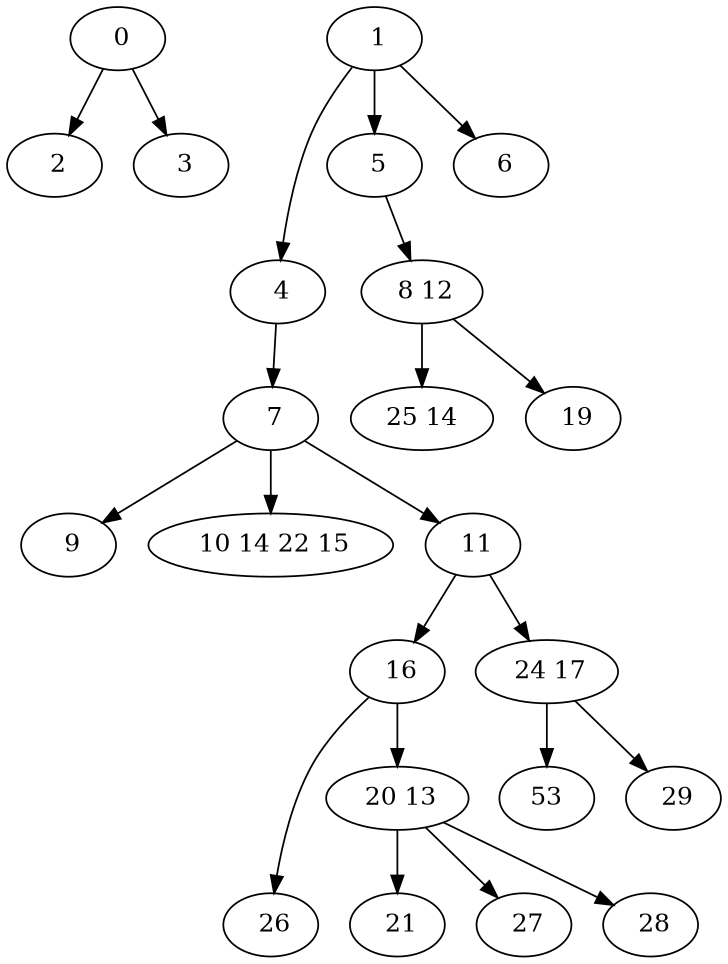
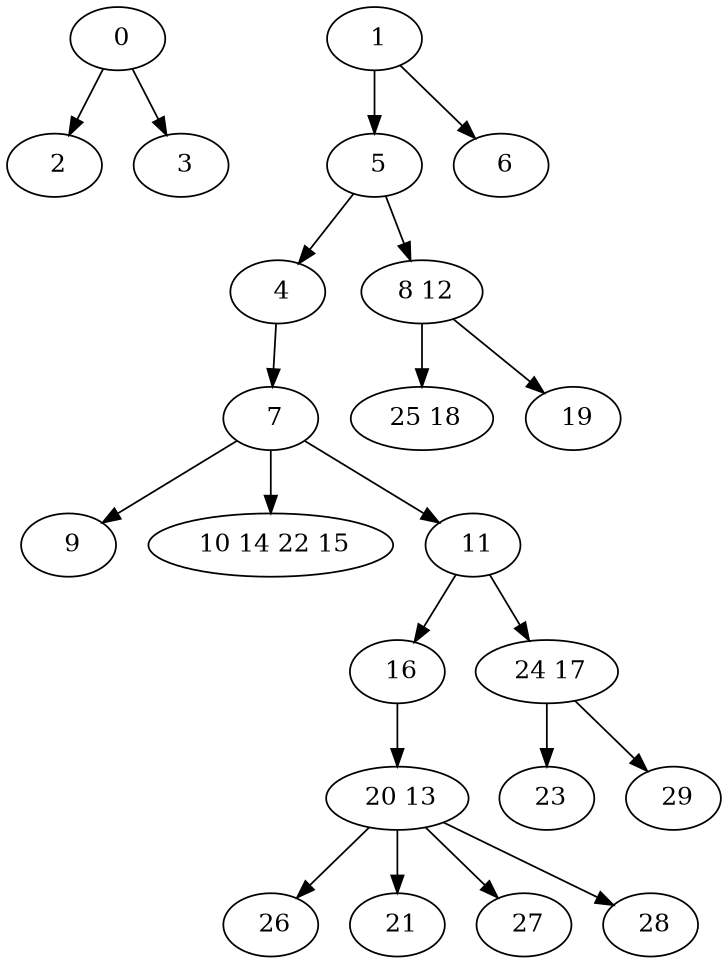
(305, 150) -> (332, 222)
(422, 418) -> (422, 418)
(306, 778) -> (340, 856)
(547, 798) -> (547, 798)
